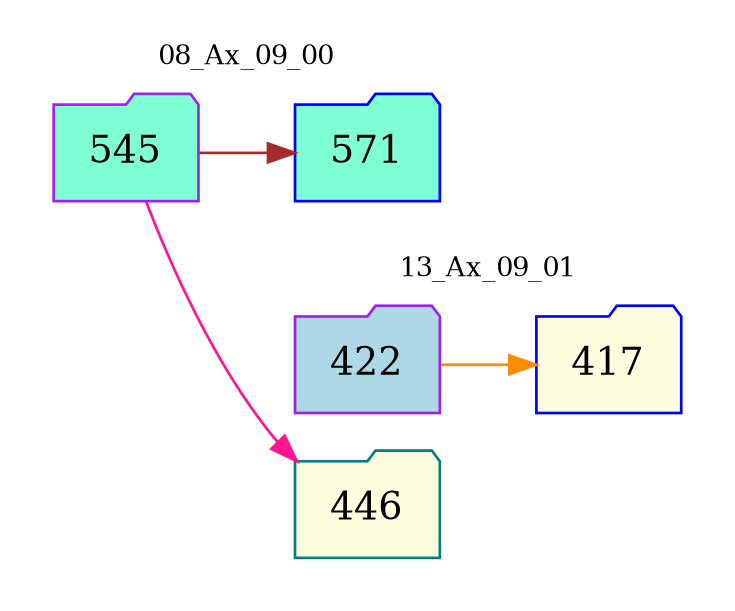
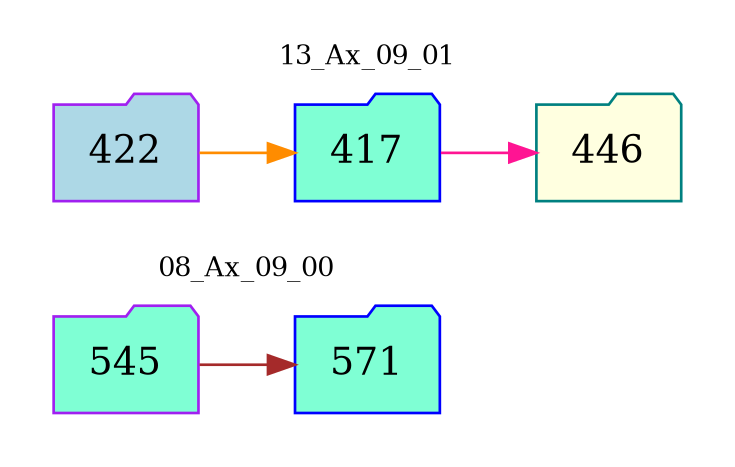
(203, 327) -> (475, 153)
(609, 365) -> (367, 153)
